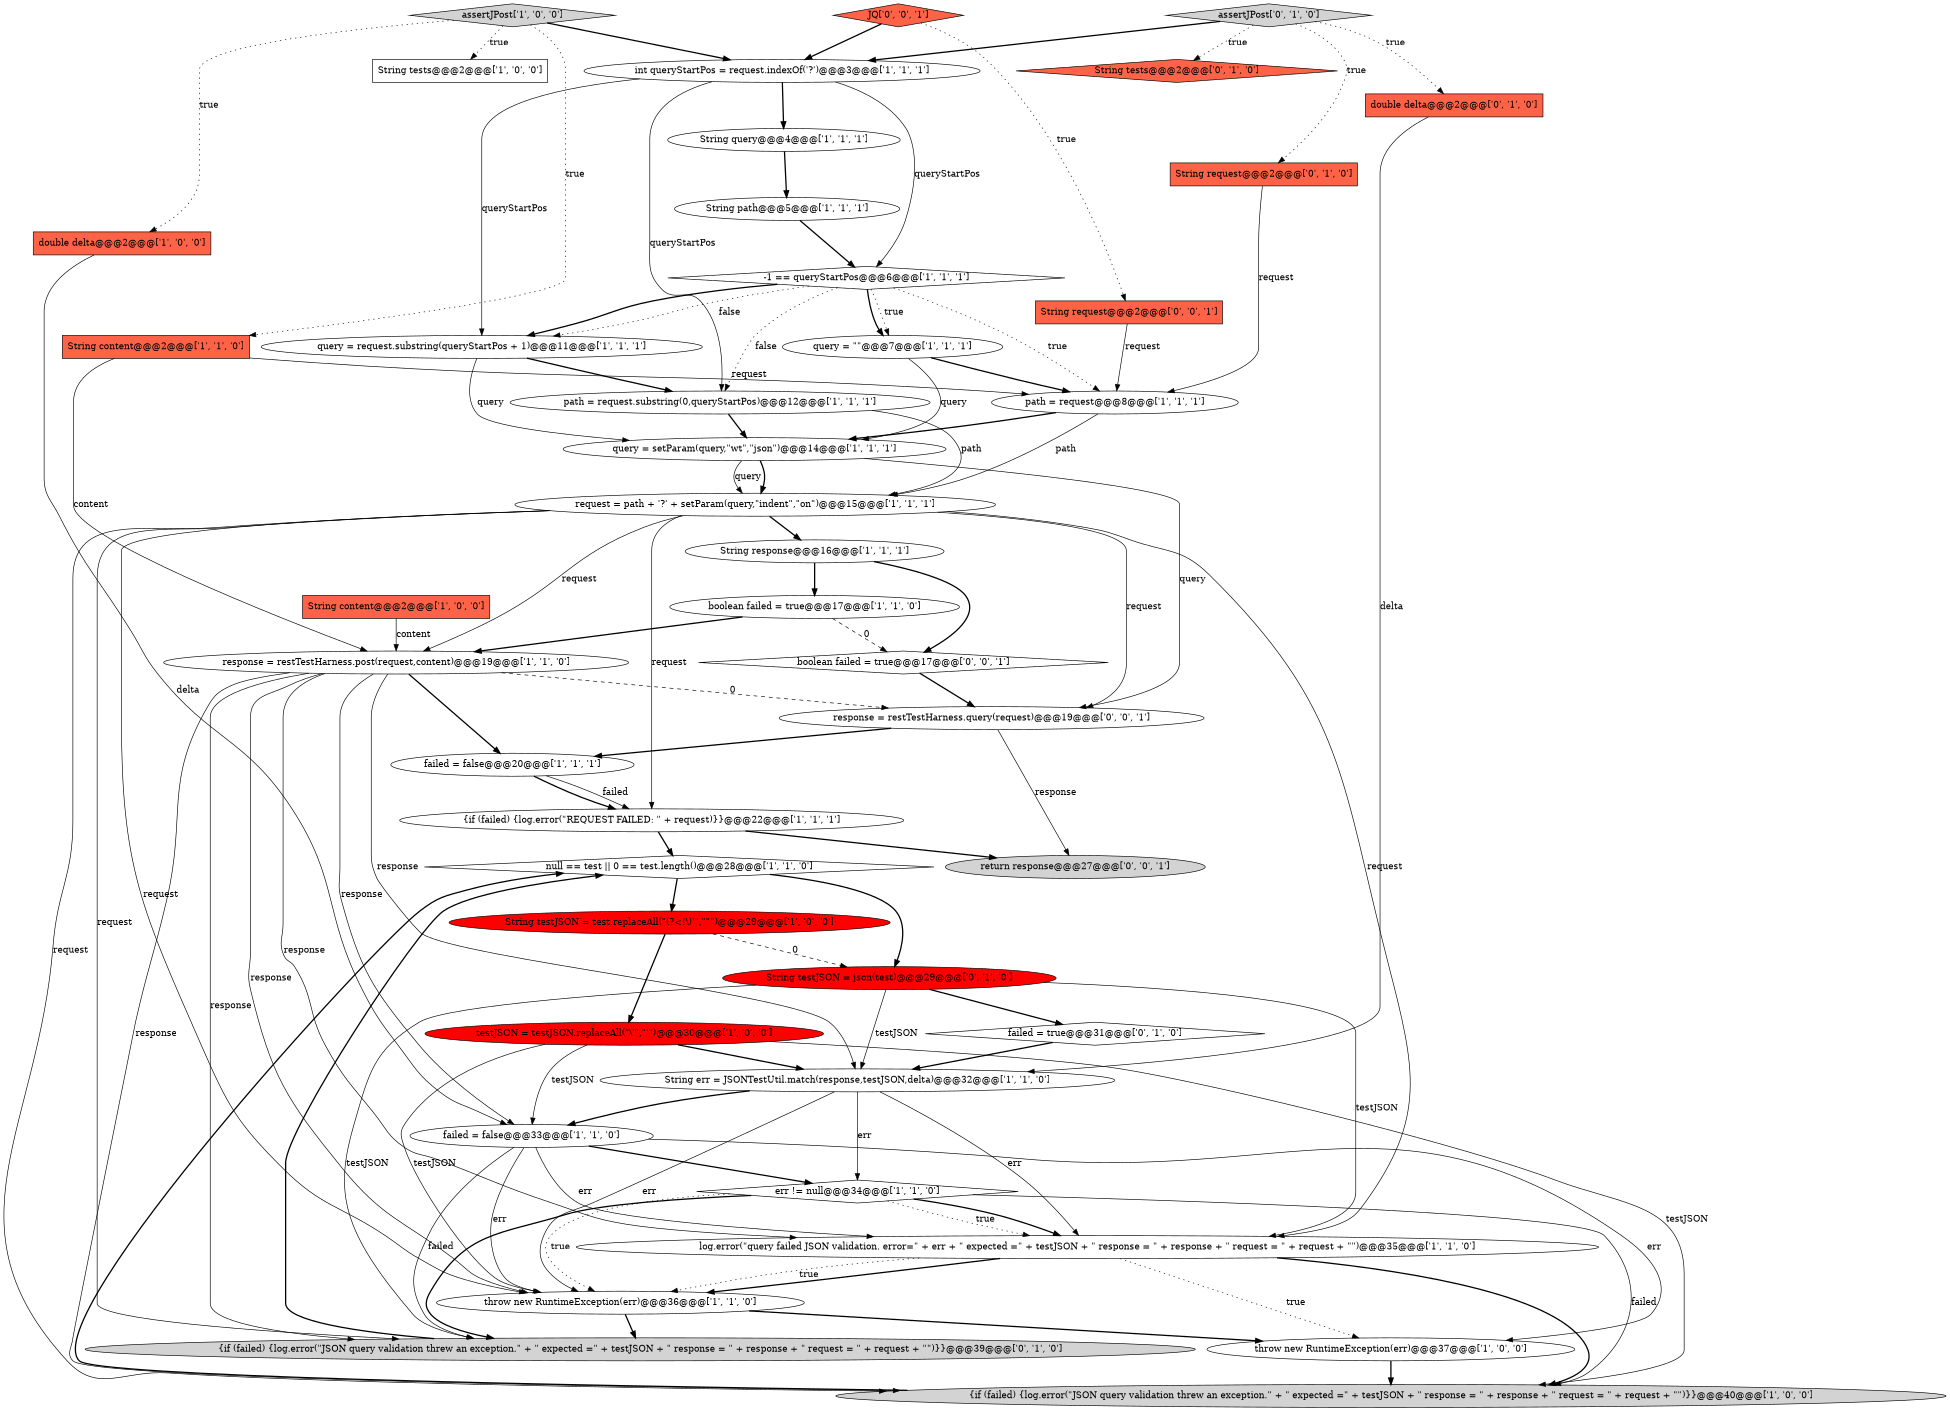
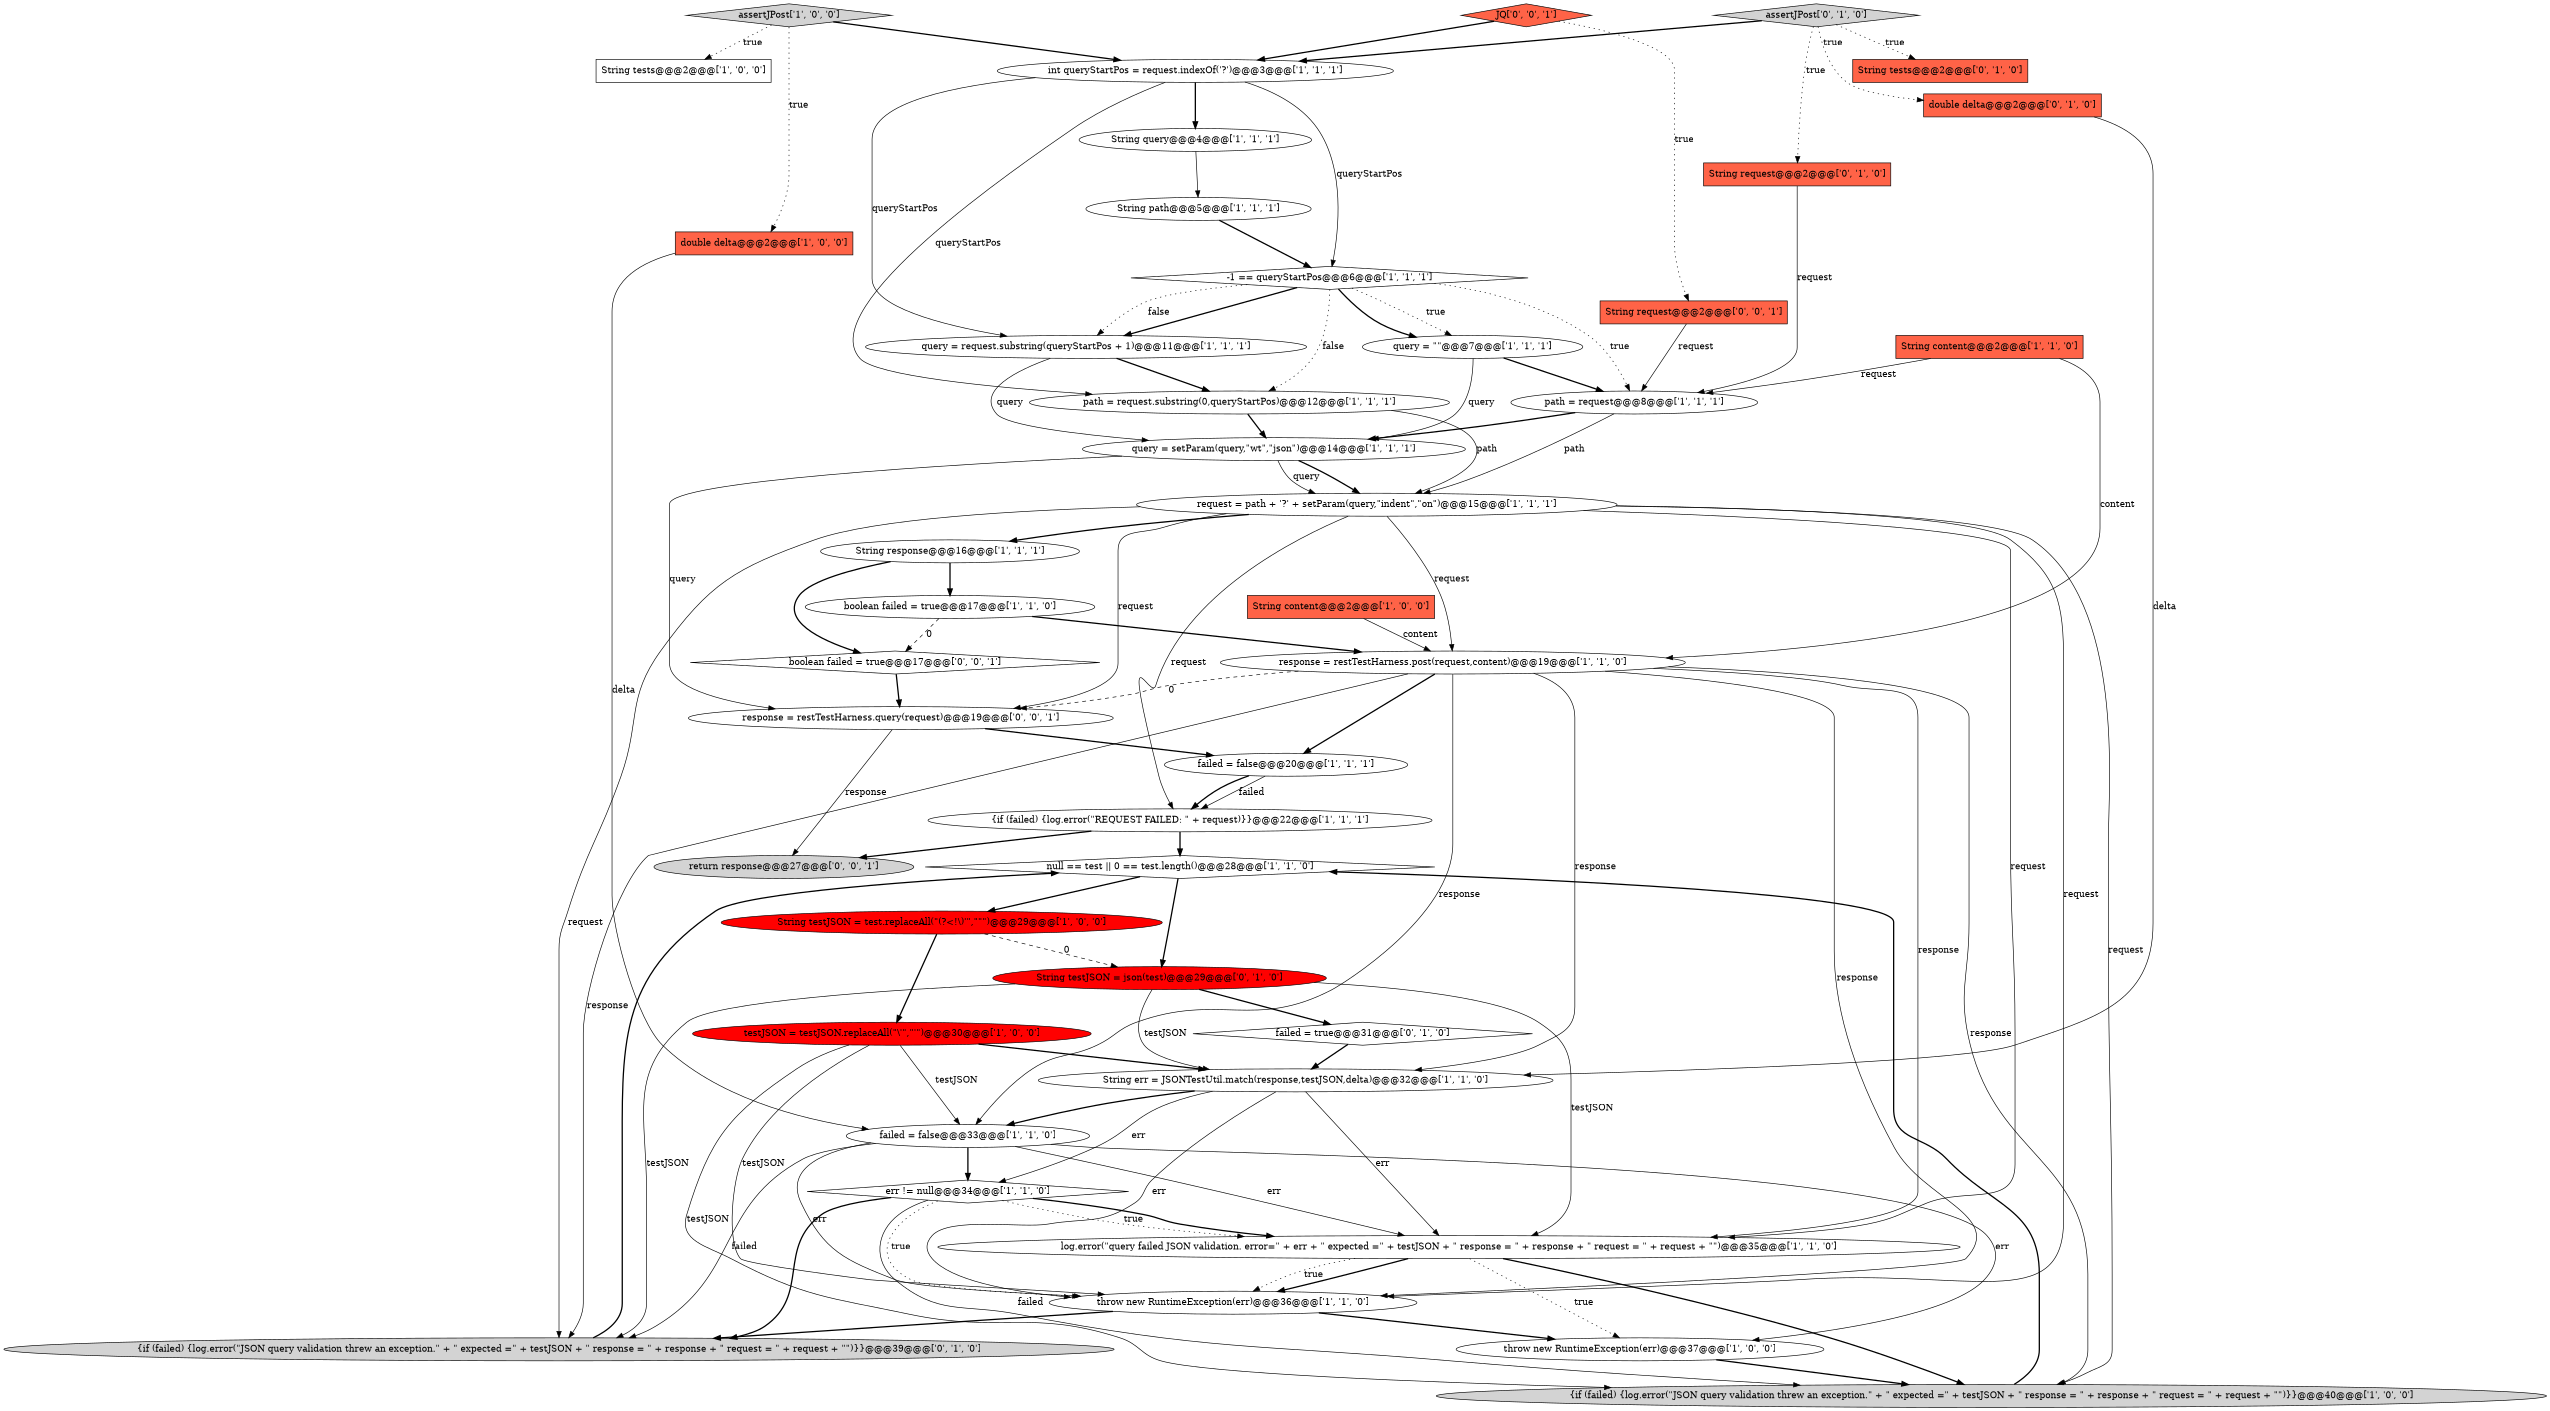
(1177, 71) -> (1940, 71)
(785, 171) -> (1197, 171)
(544, 289) -> none
